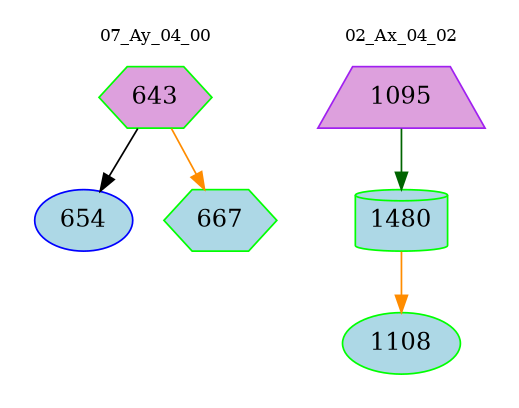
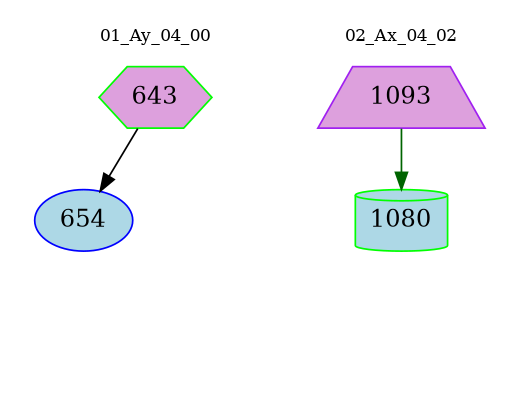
(155, 37) -> (155, 37)
(401, 97) -> (401, 97)
(220, 220) -> none
(401, 220) -> (401, 220)
(401, 343) -> none
